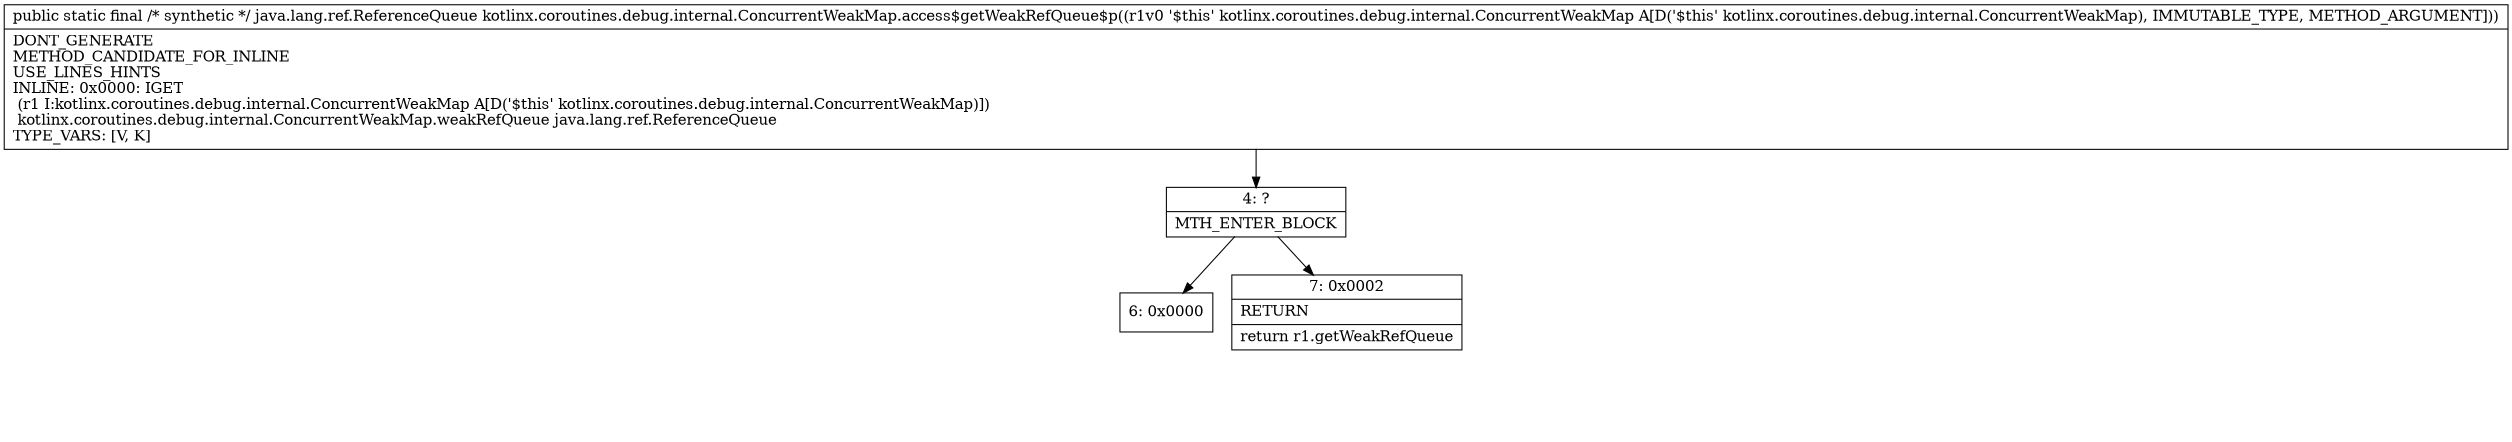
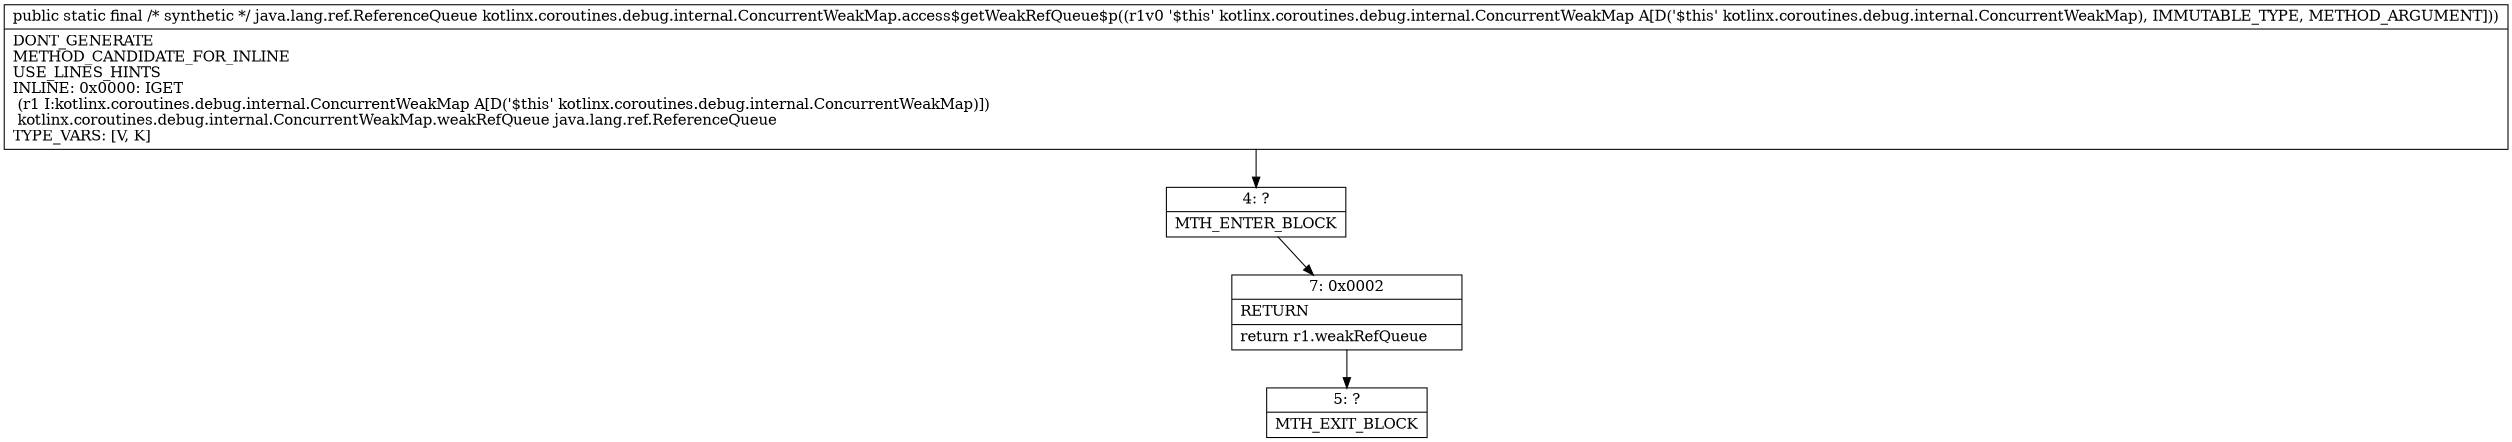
(1166, 312) -> none
(1347, 337) -> (1334, 337)
none -> (1347, 413)
